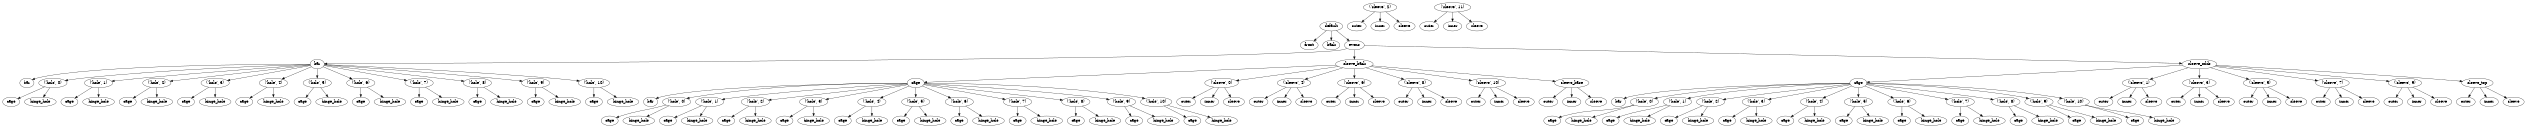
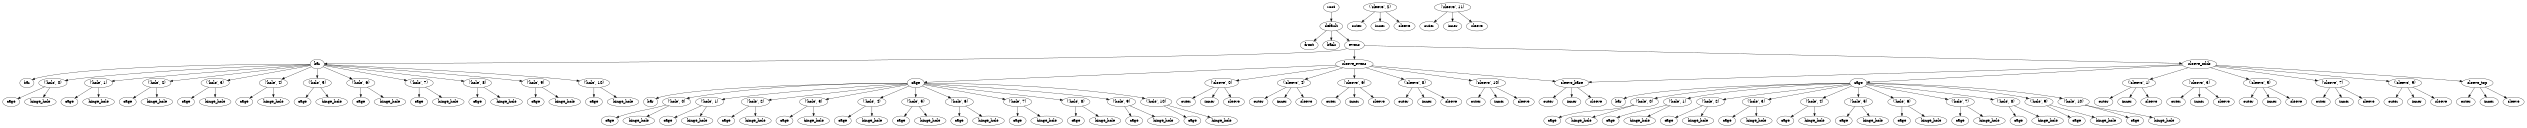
none -> (1331, 7)
(1354, 64) -> (1354, 64)
(2199, 72) -> (1887, 73)
